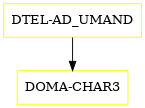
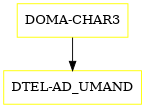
(73, 49) -> (73, 49)
